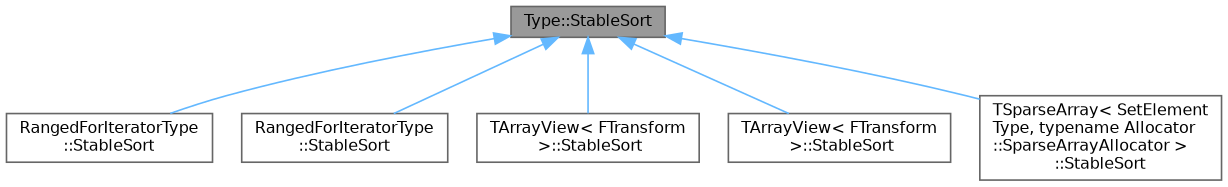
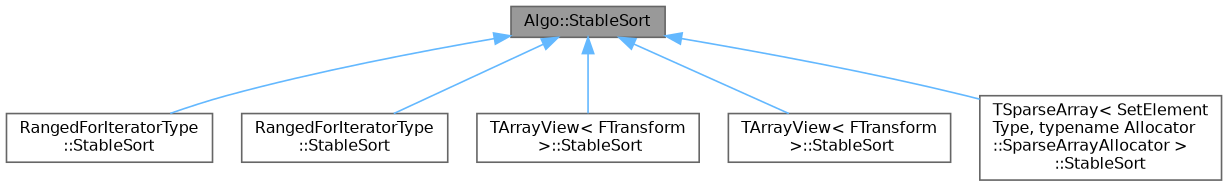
(588, 22) -> (588, 22)
